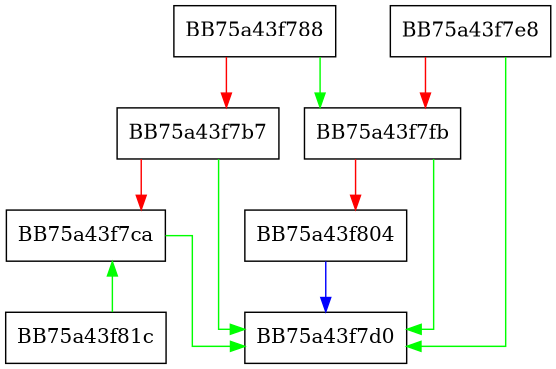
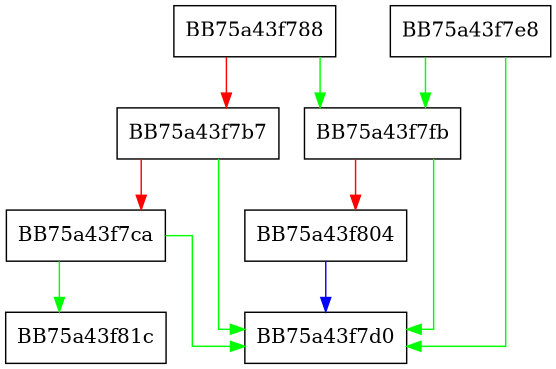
(425, 75) -> (425, 75)
(112, 294) -> (59, 279)
